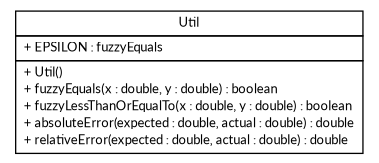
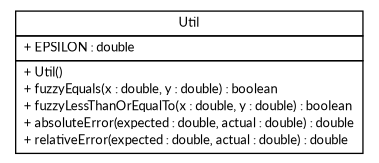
(94, 48) -> (80, 48)
